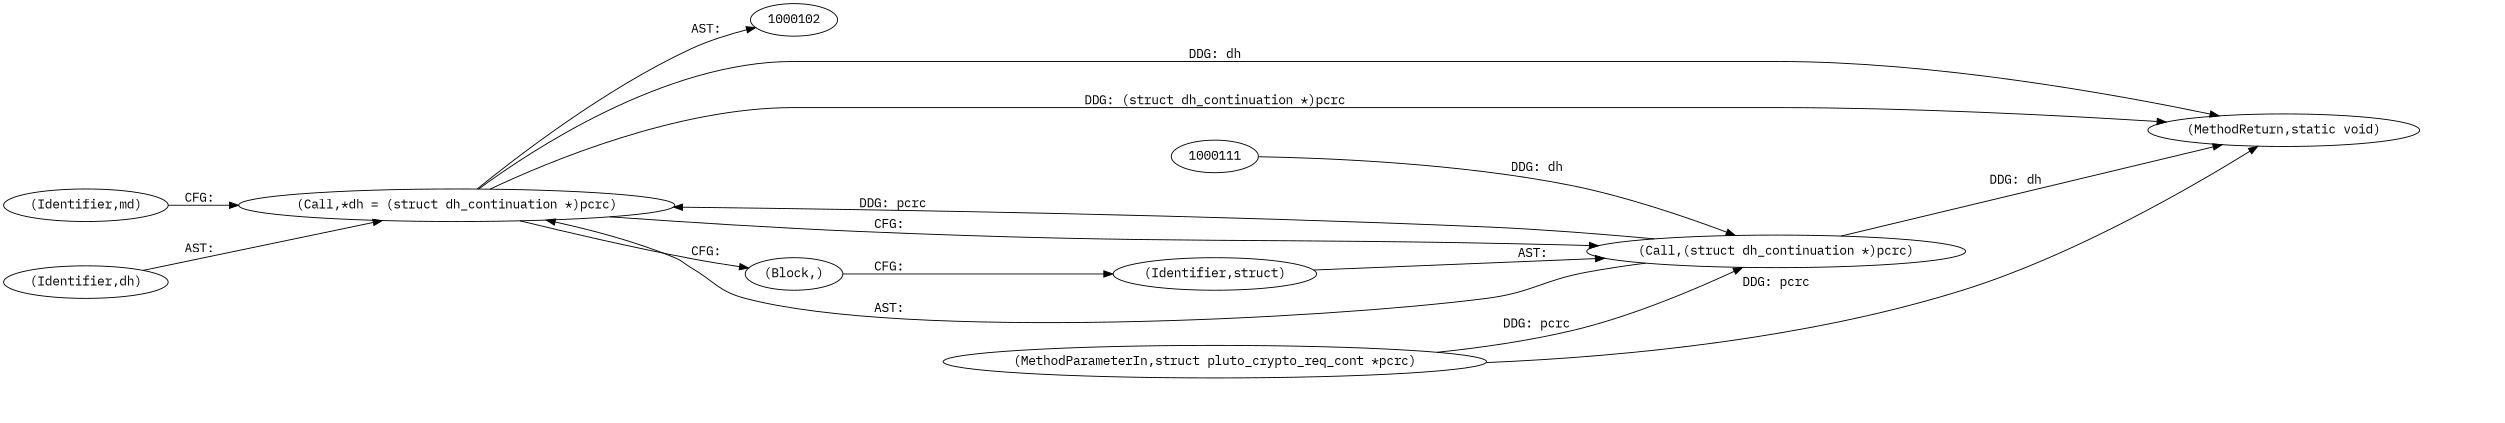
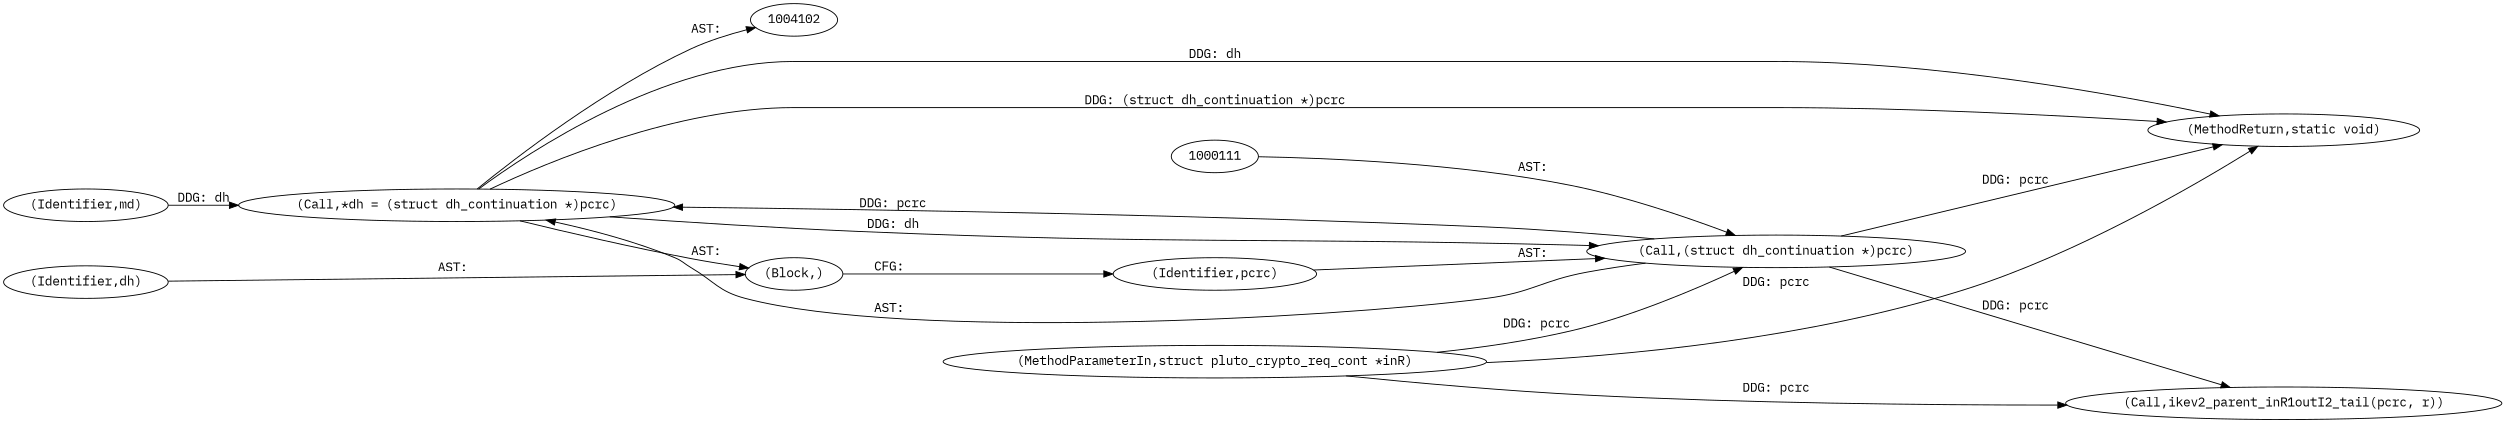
(794, 20) -> (794, 20)
(1537, 168) -> (1537, 168)
(2016, 180) -> (2016, 180)
(203, 198) -> (203, 198)
(893, 225) -> (893, 225)
(258, 246) -> (452, 278)
(710, 252) -> (710, 252)
(1215, 274) -> (1215, 274)
(1215, 362) -> (1215, 362)
none -> (2284, 403)
